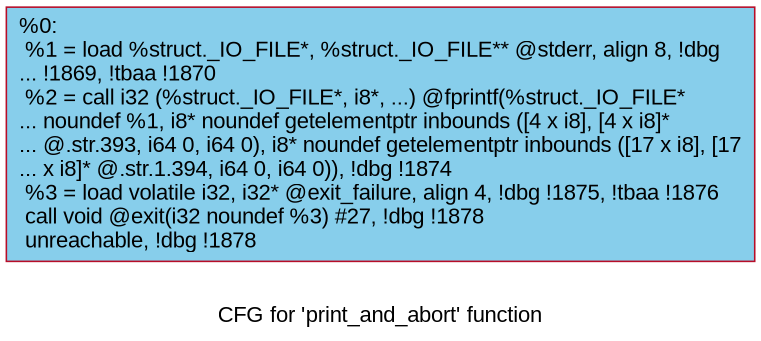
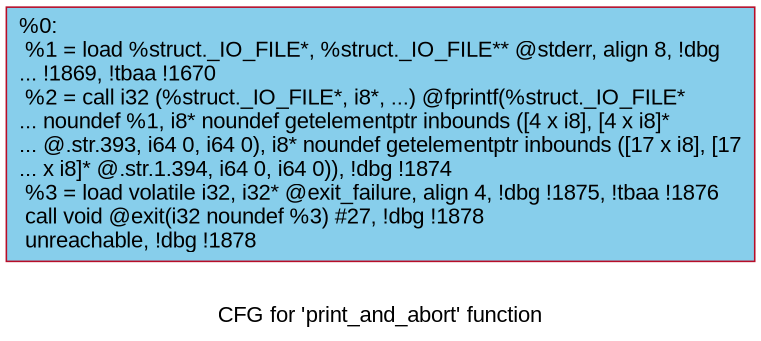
(118, 74) -> (118, 74)
